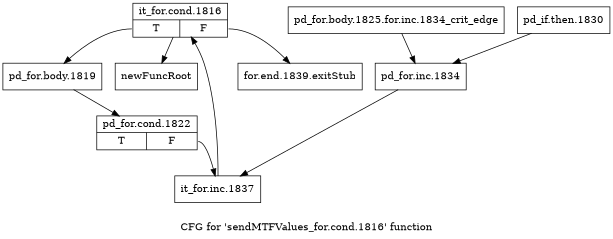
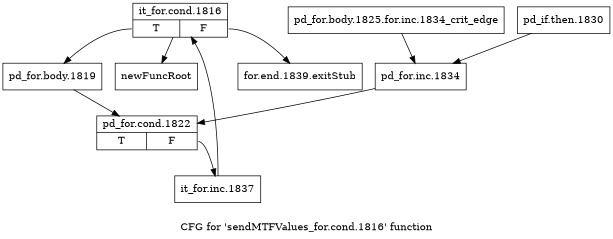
(323, 131) -> (290, 106)
